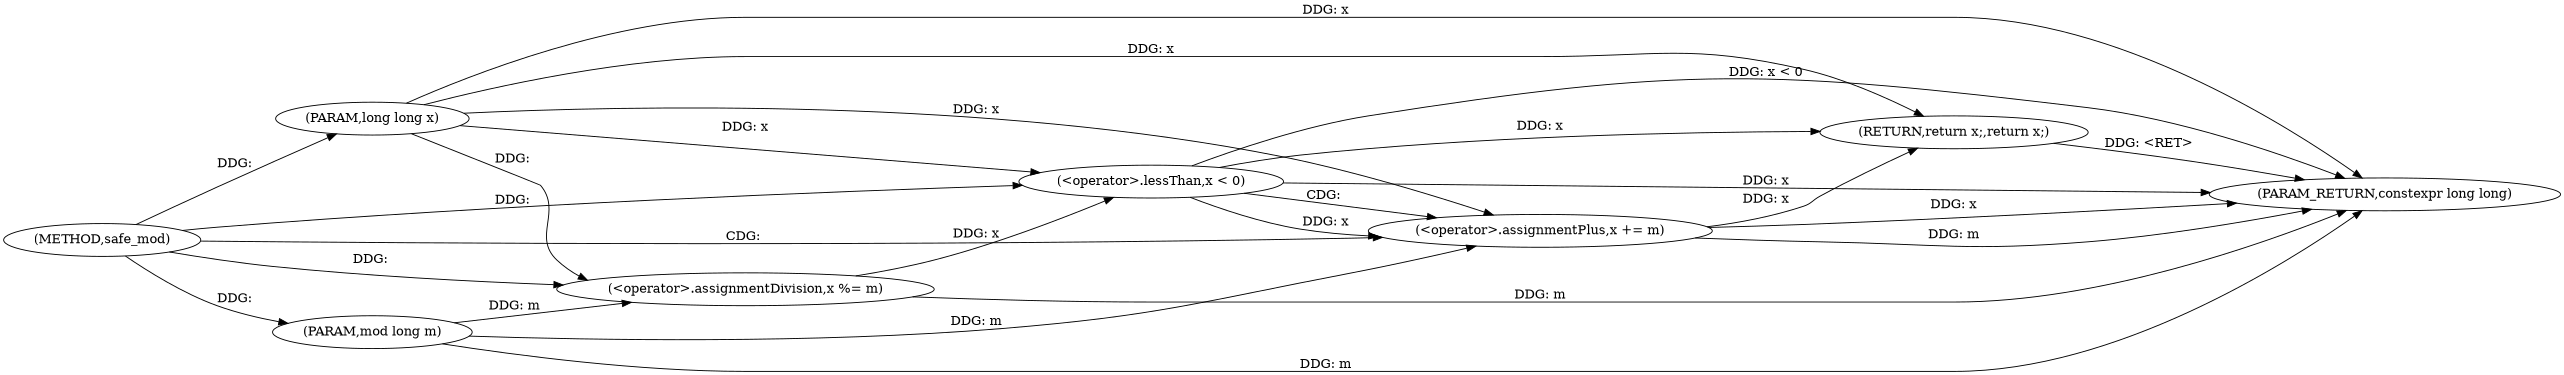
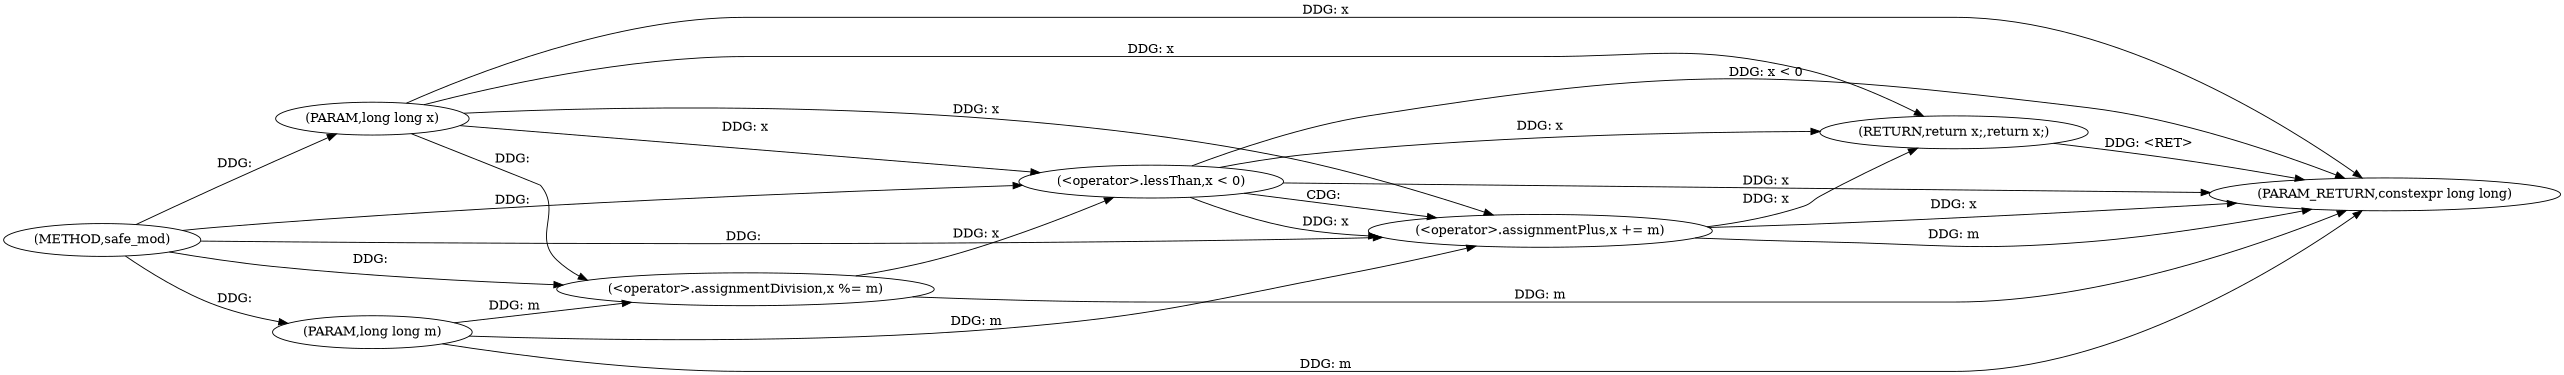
(745, 237) -> (745, 237)
(372, 332) -> (372, 332)
